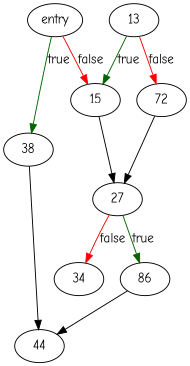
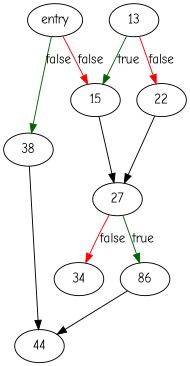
(59, 60) -> (59, 60)
(162, 100) -> (162, 100)
